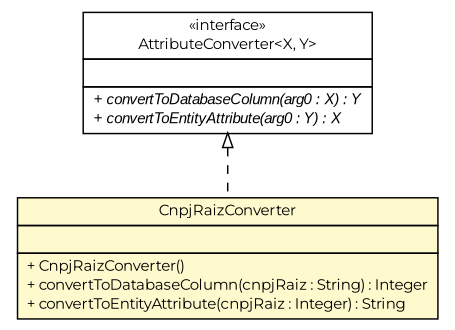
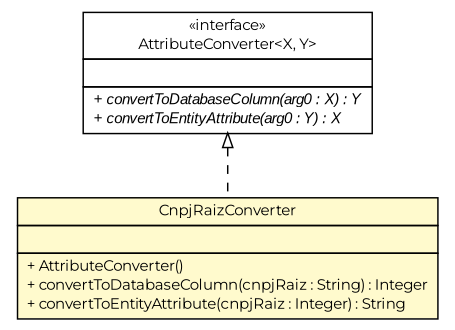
(106, 266) -> (105, 266)
